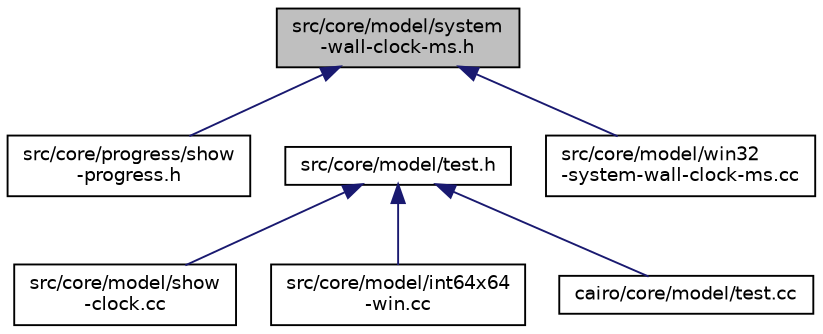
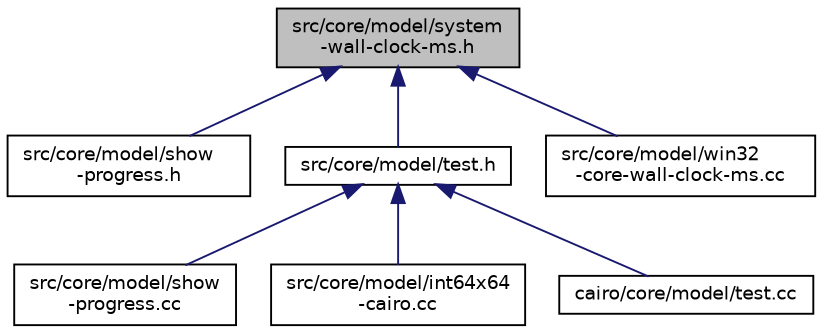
none -> (398, 117)
(129, 166) -> (129, 166)
(681, 166) -> (681, 166)
(125, 295) -> (125, 295)
(398, 295) -> (398, 295)
